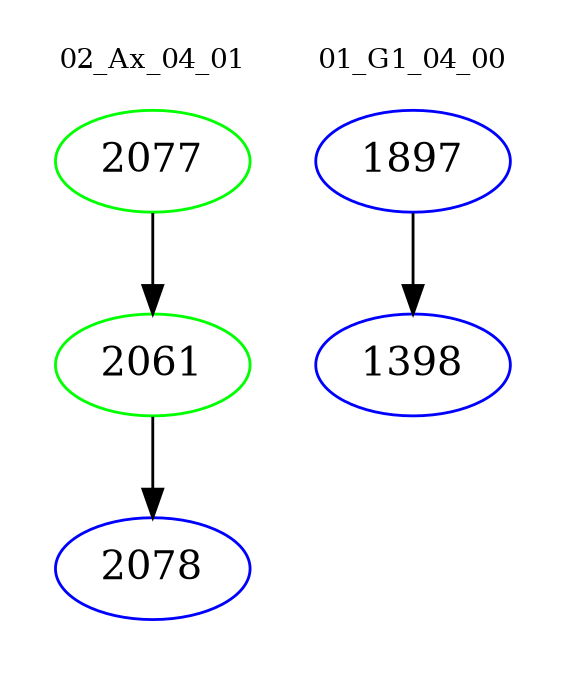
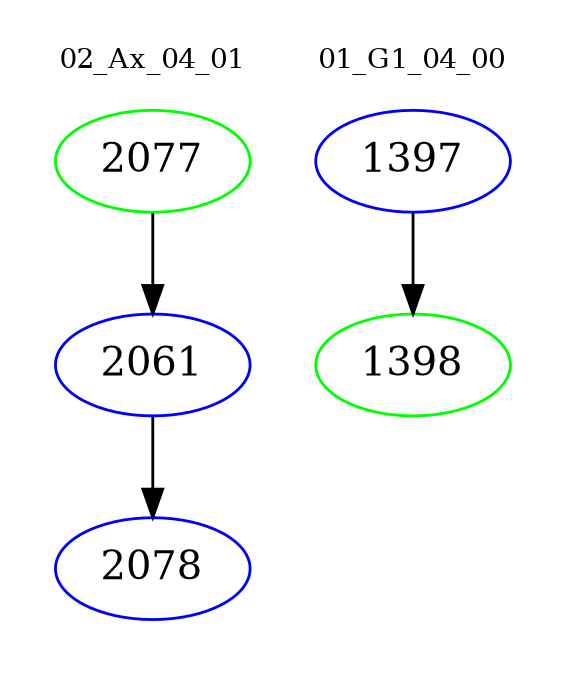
(413, 161) -> (413, 161)
(153, 365) -> (153, 365)
(413, 365) -> (413, 365)
